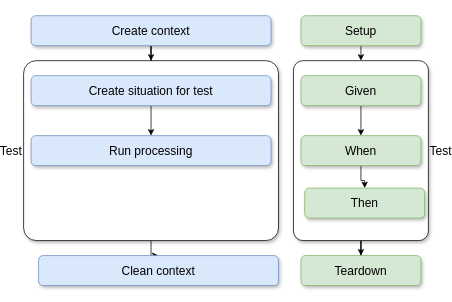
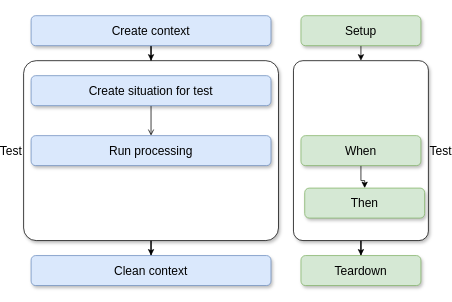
(361, 90) -> none
(361, 107) -> none
(151, 129) -> (151, 130)
(159, 270) -> (151, 270)
